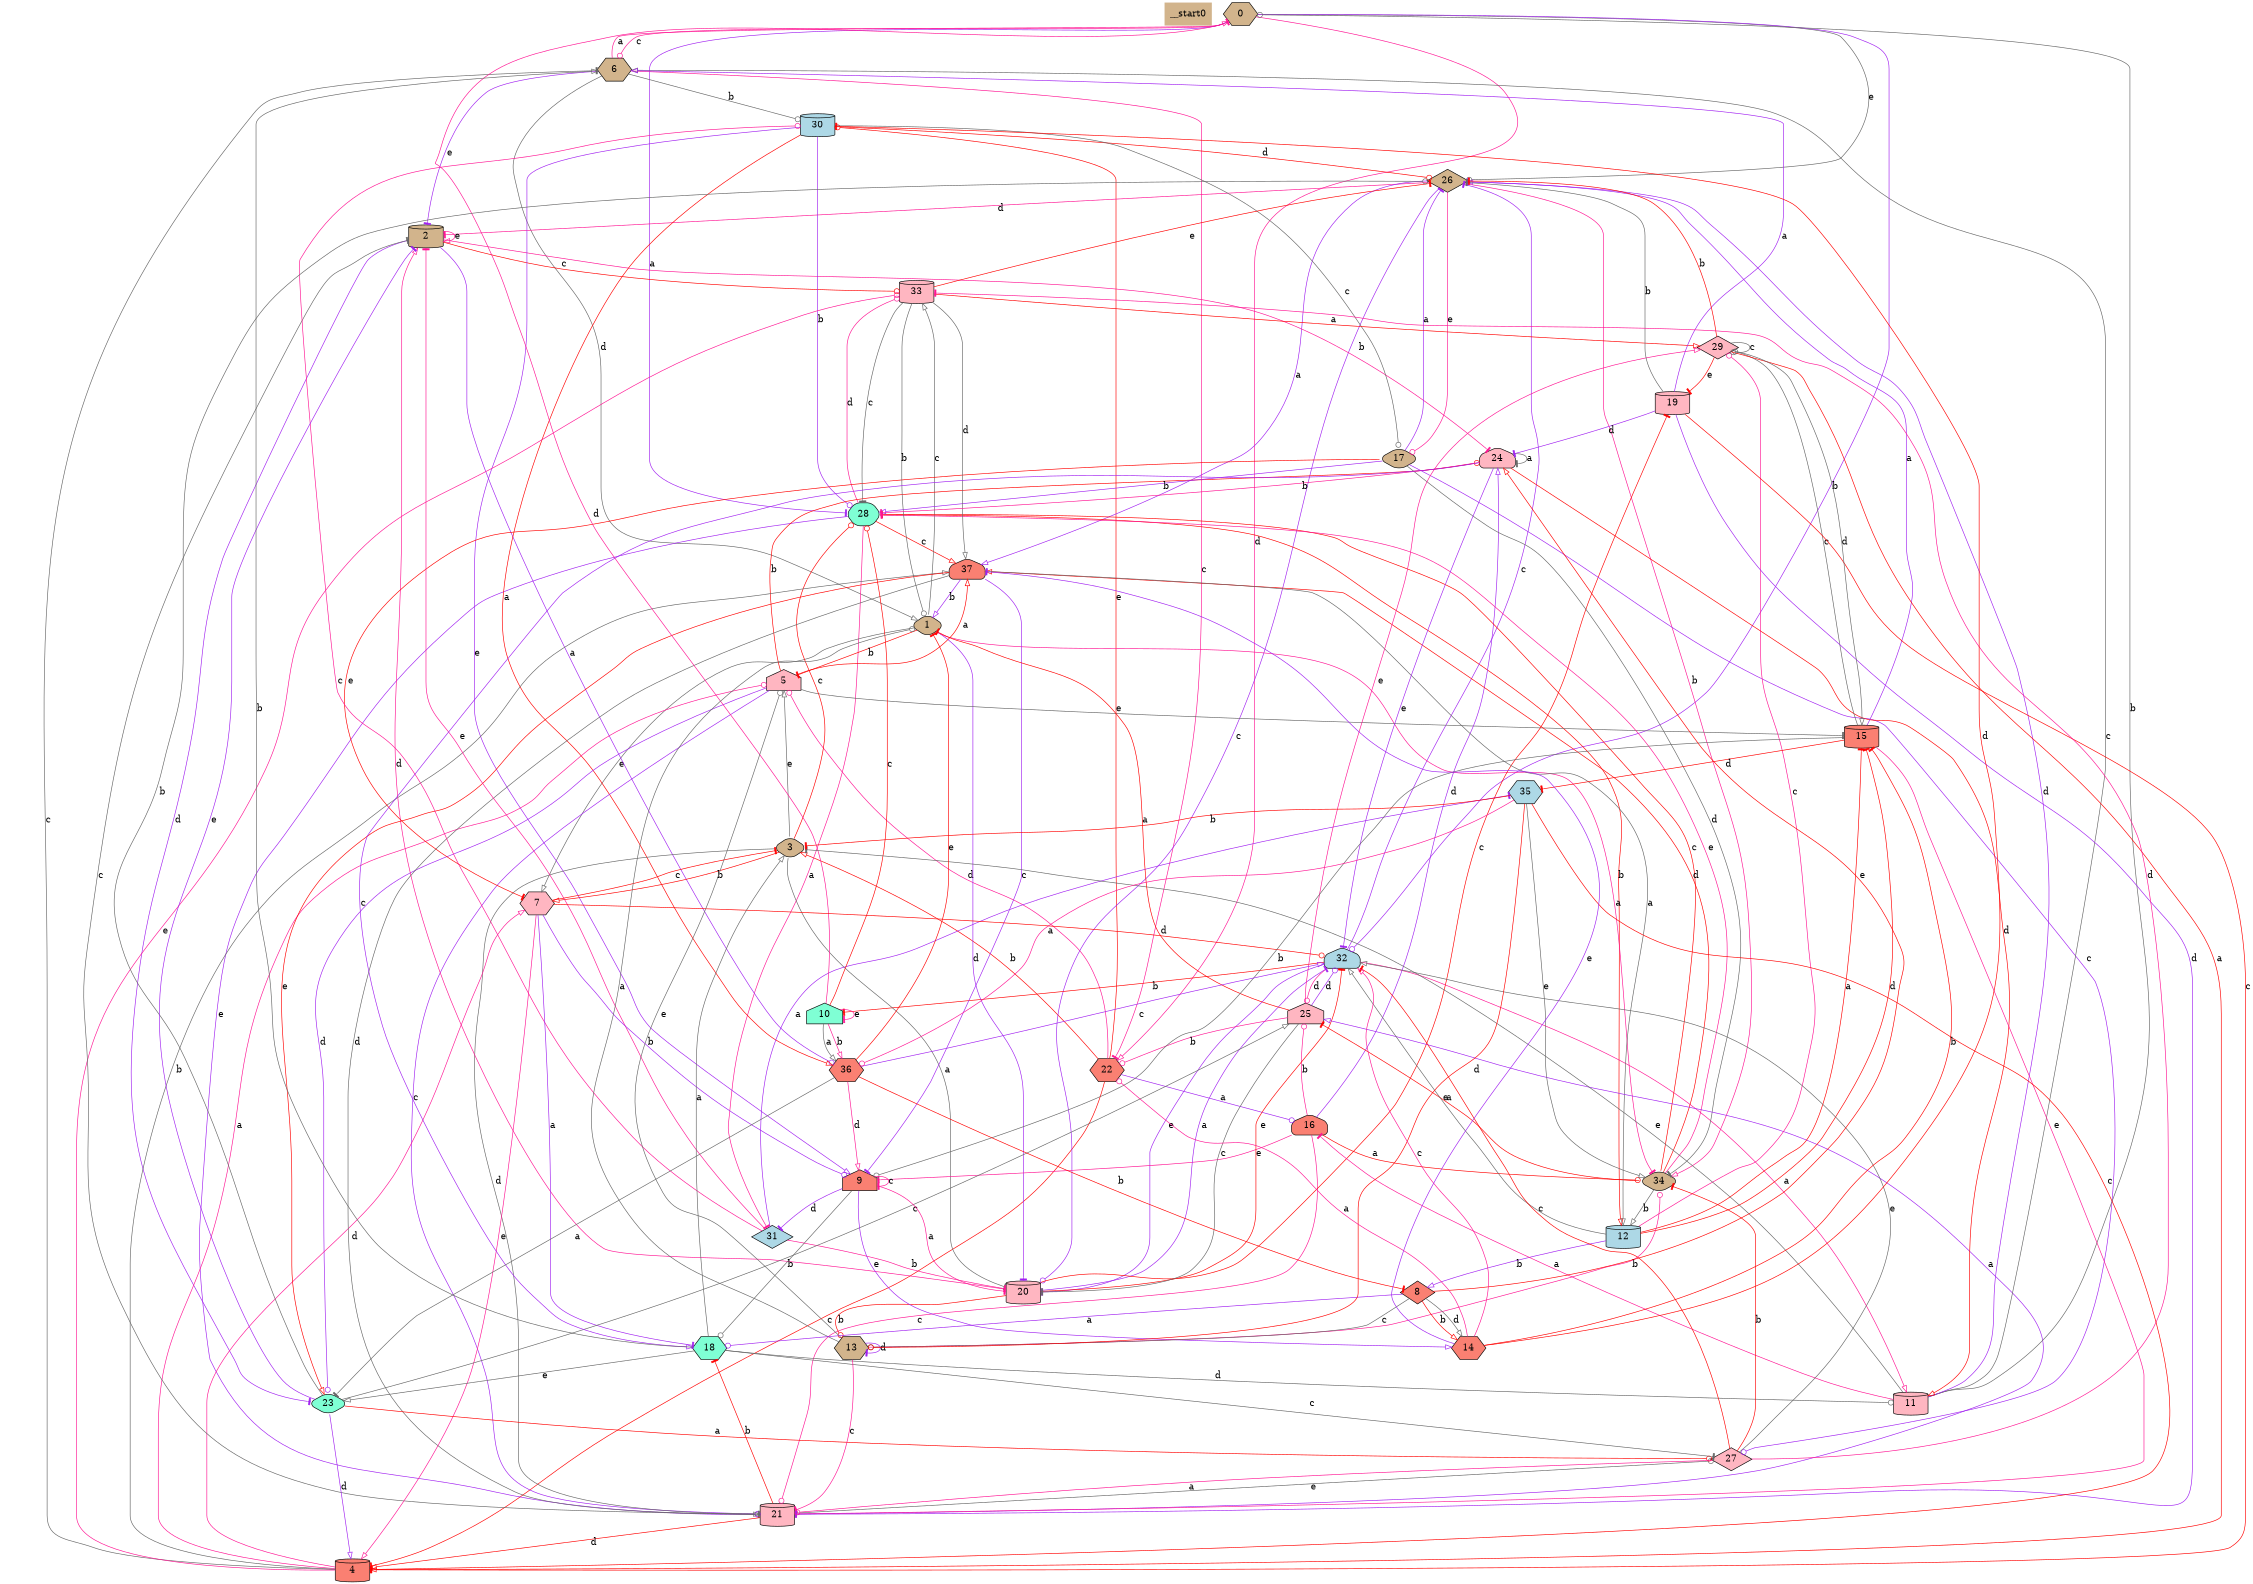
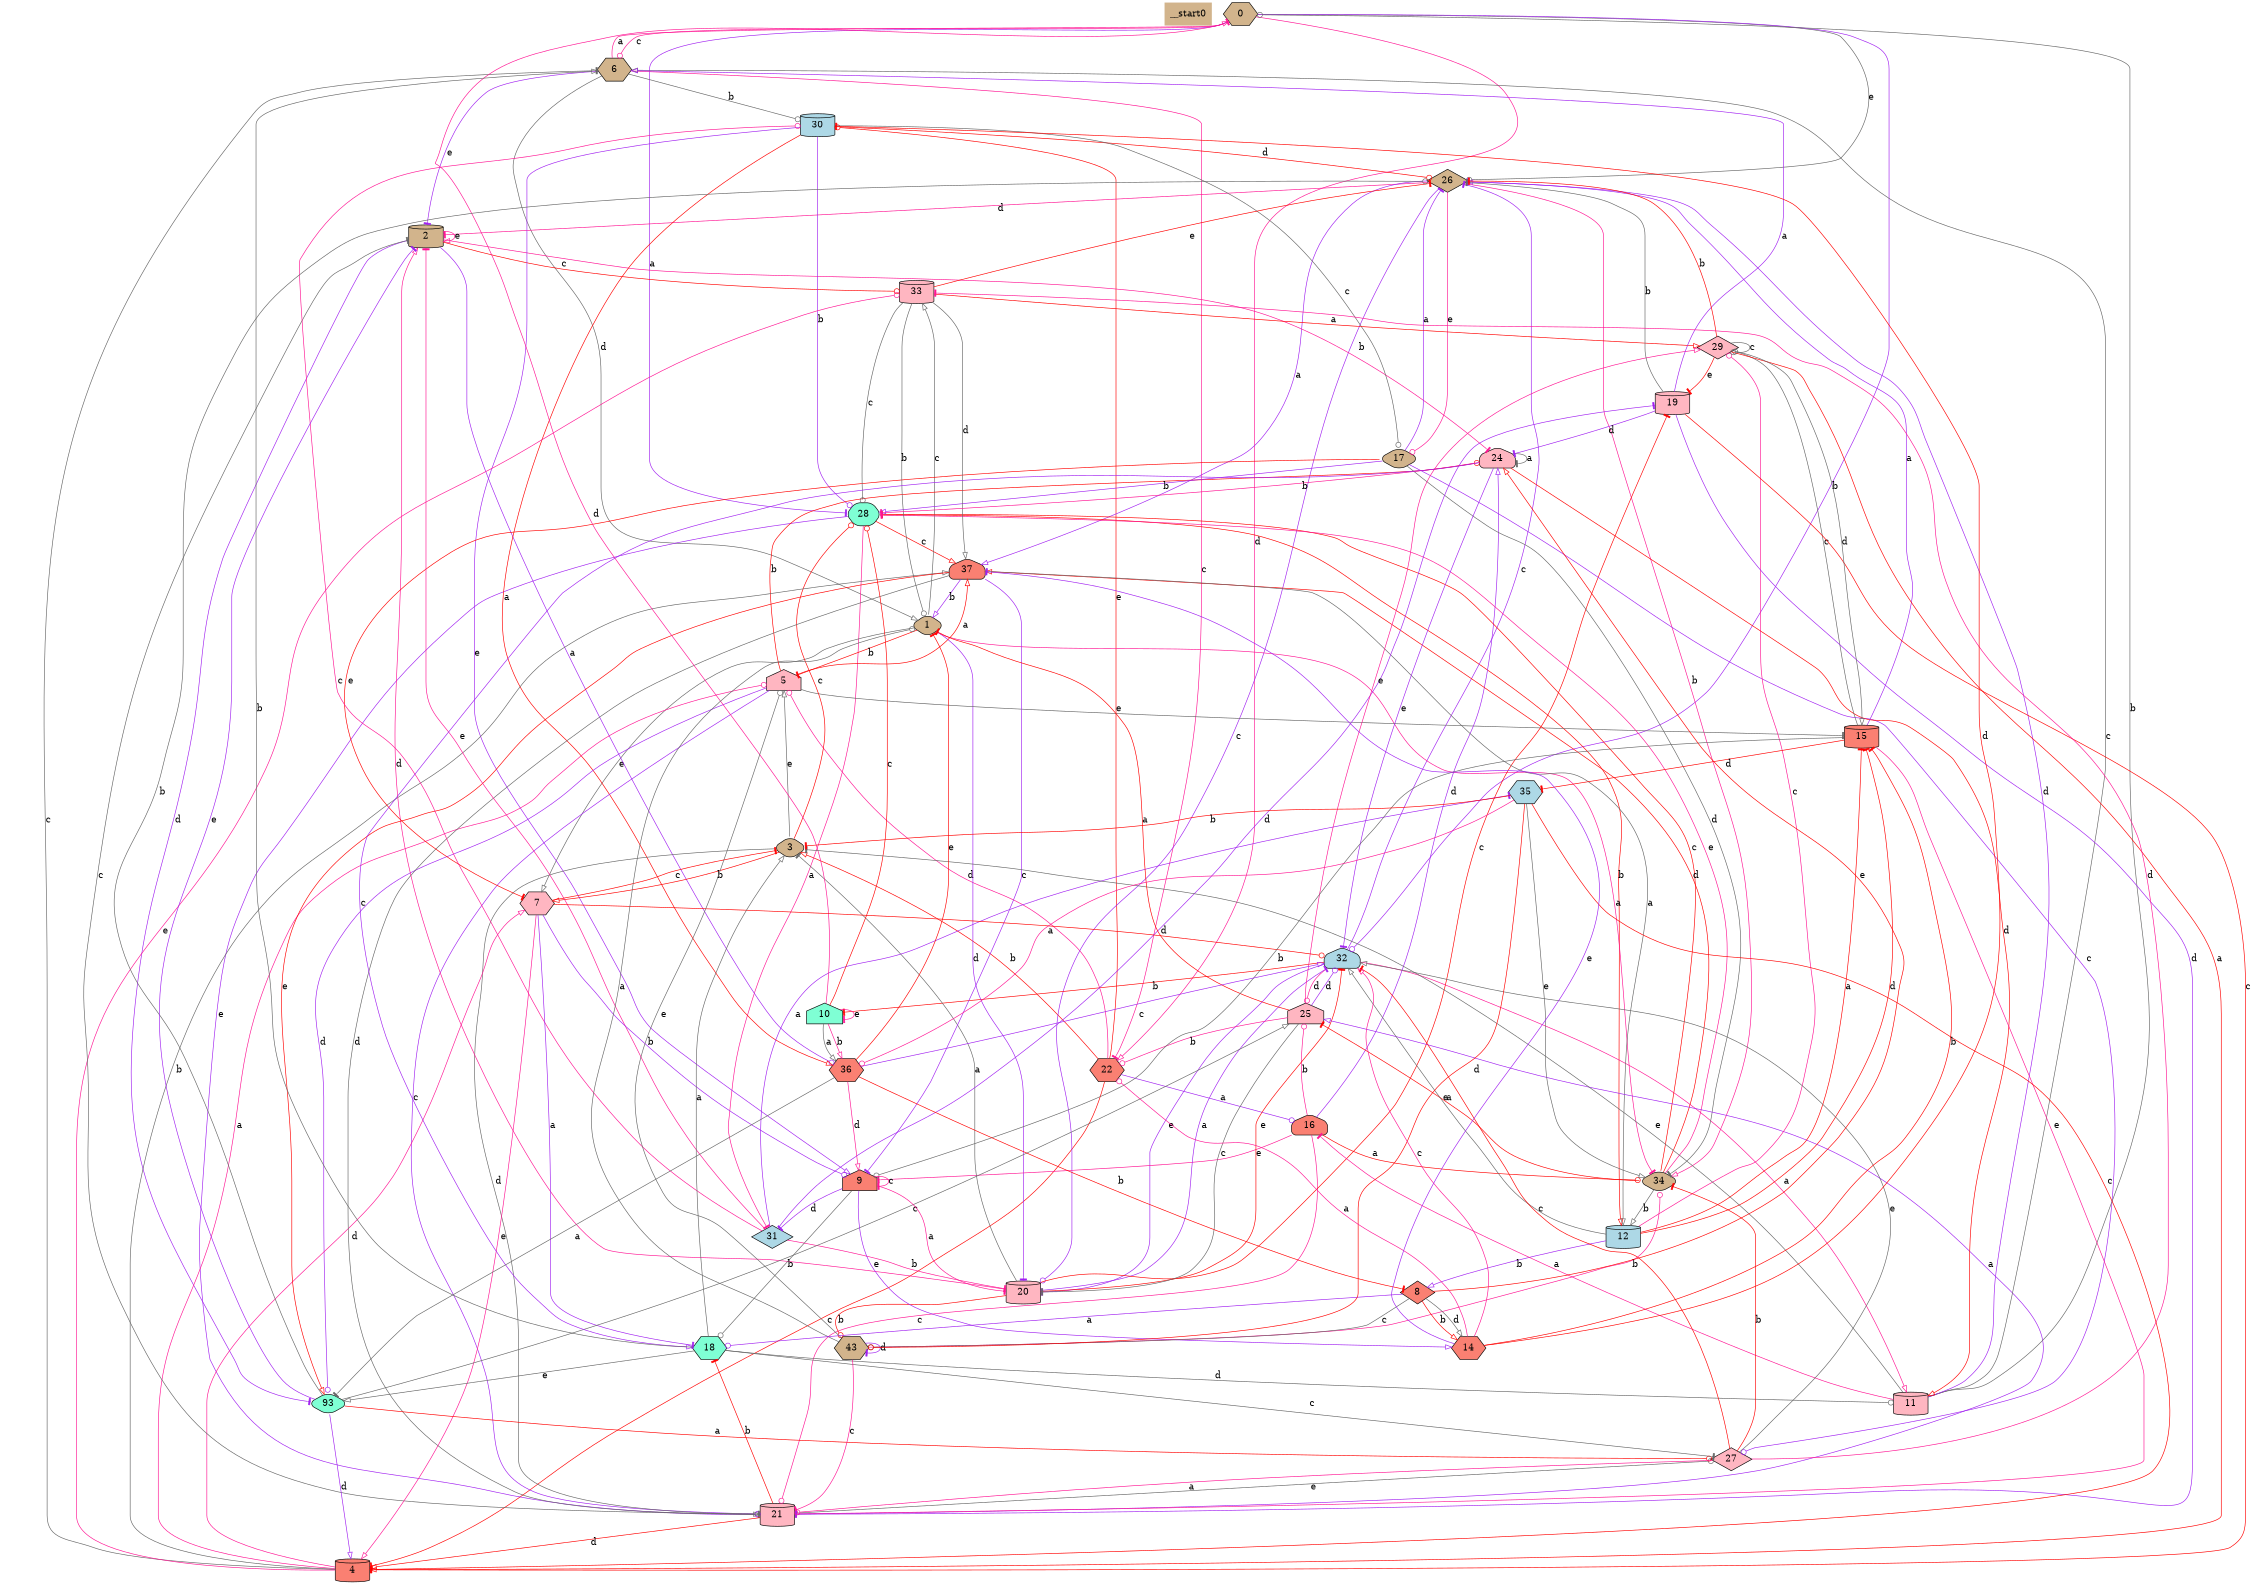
(847, 390) -> none
(868, 398) -> (868, 398)
none -> (1277, 803)
(935, 1059) -> (971, 1053)
(852, 1348) -> (852, 1348)
(328, 1404) -> (328, 1404)
